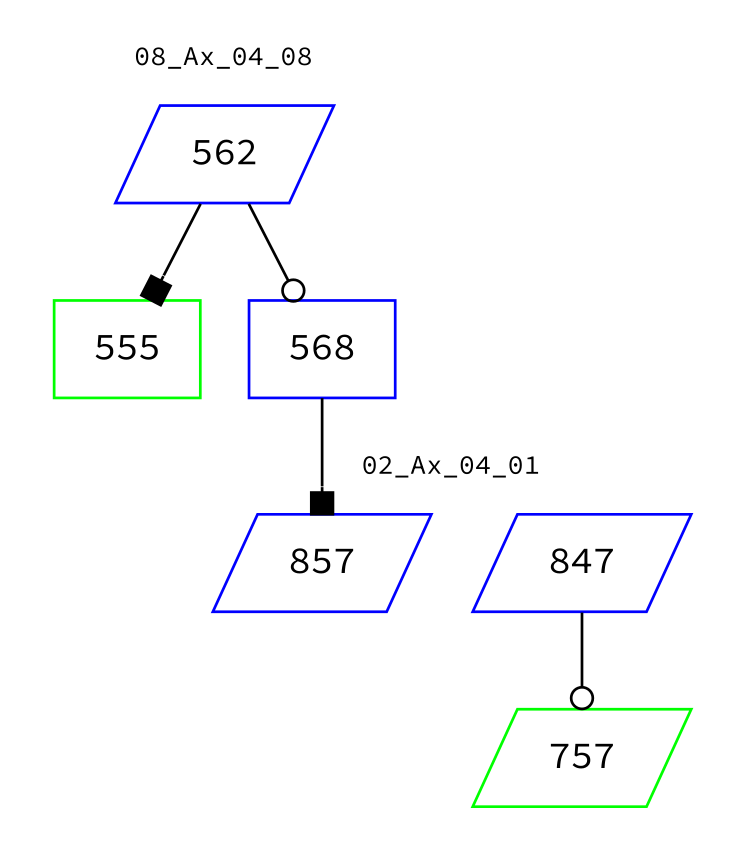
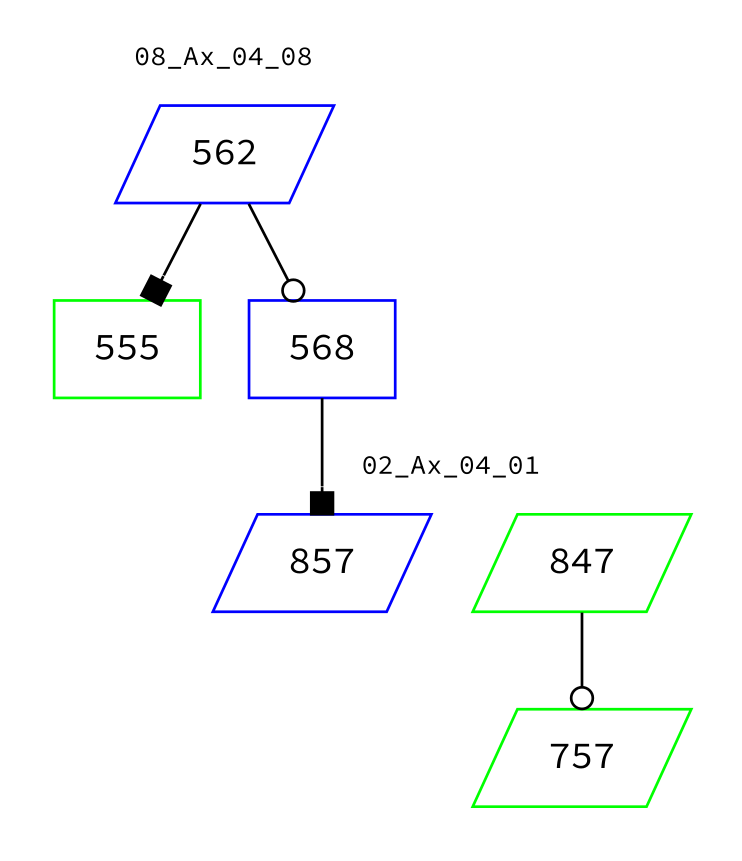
(582, 563) -> (582, 563)
